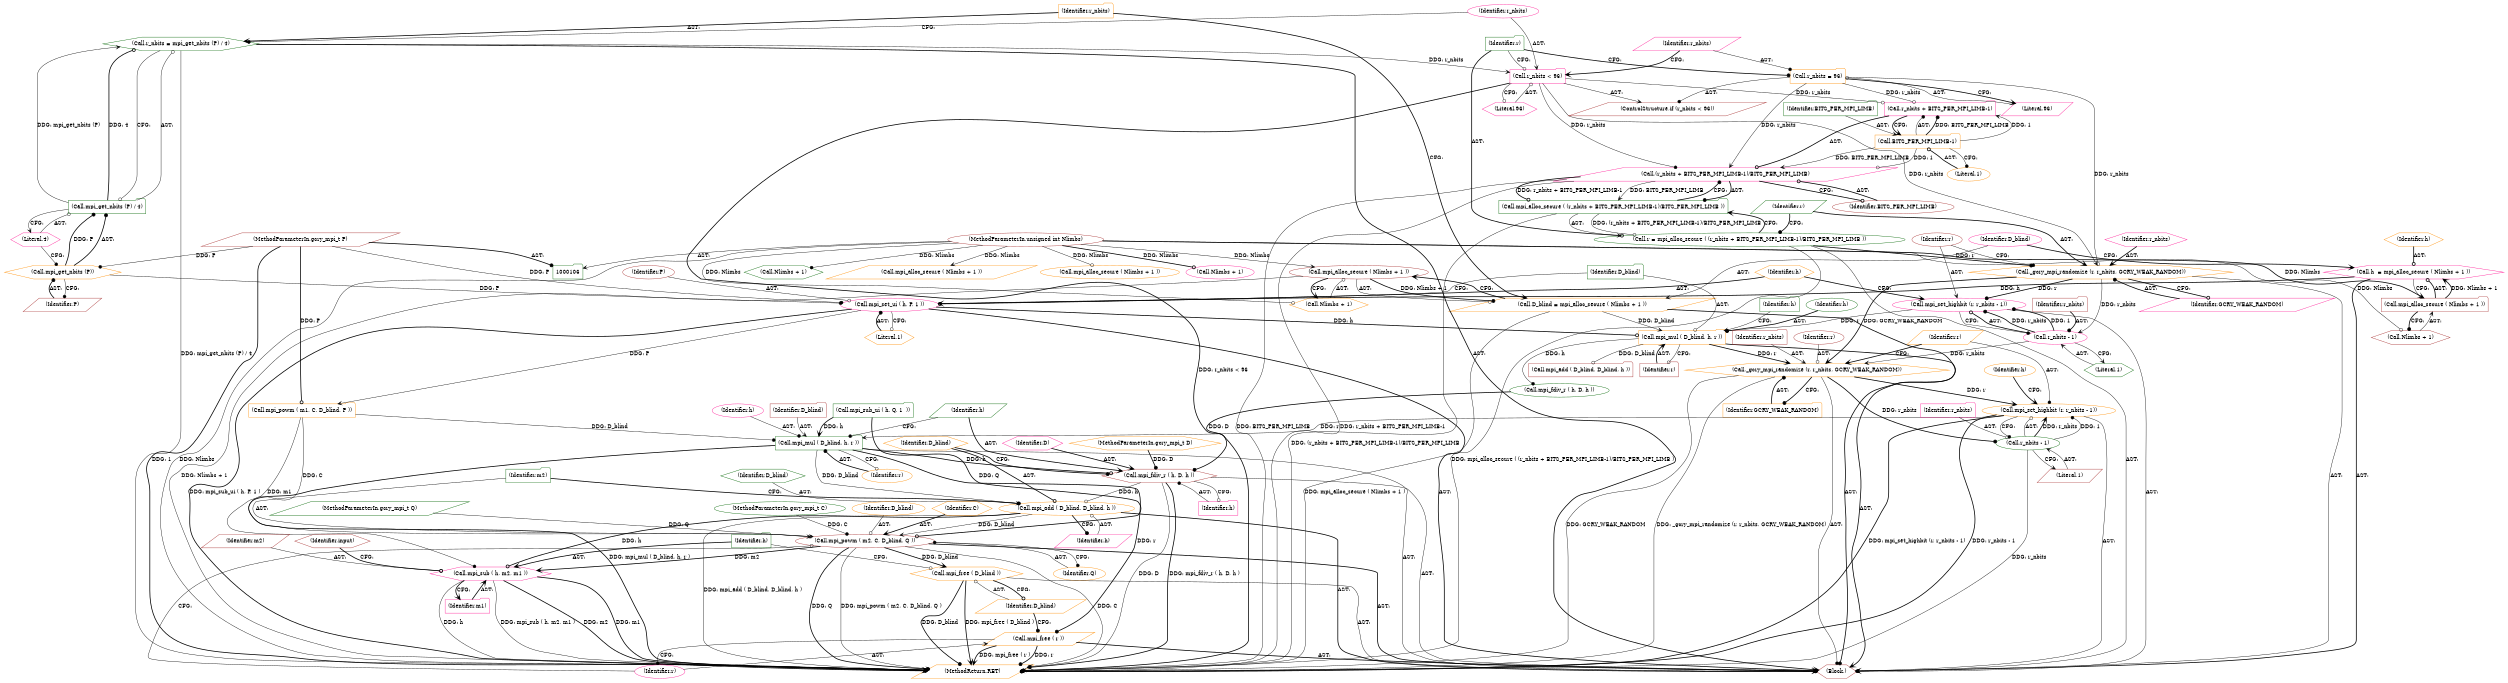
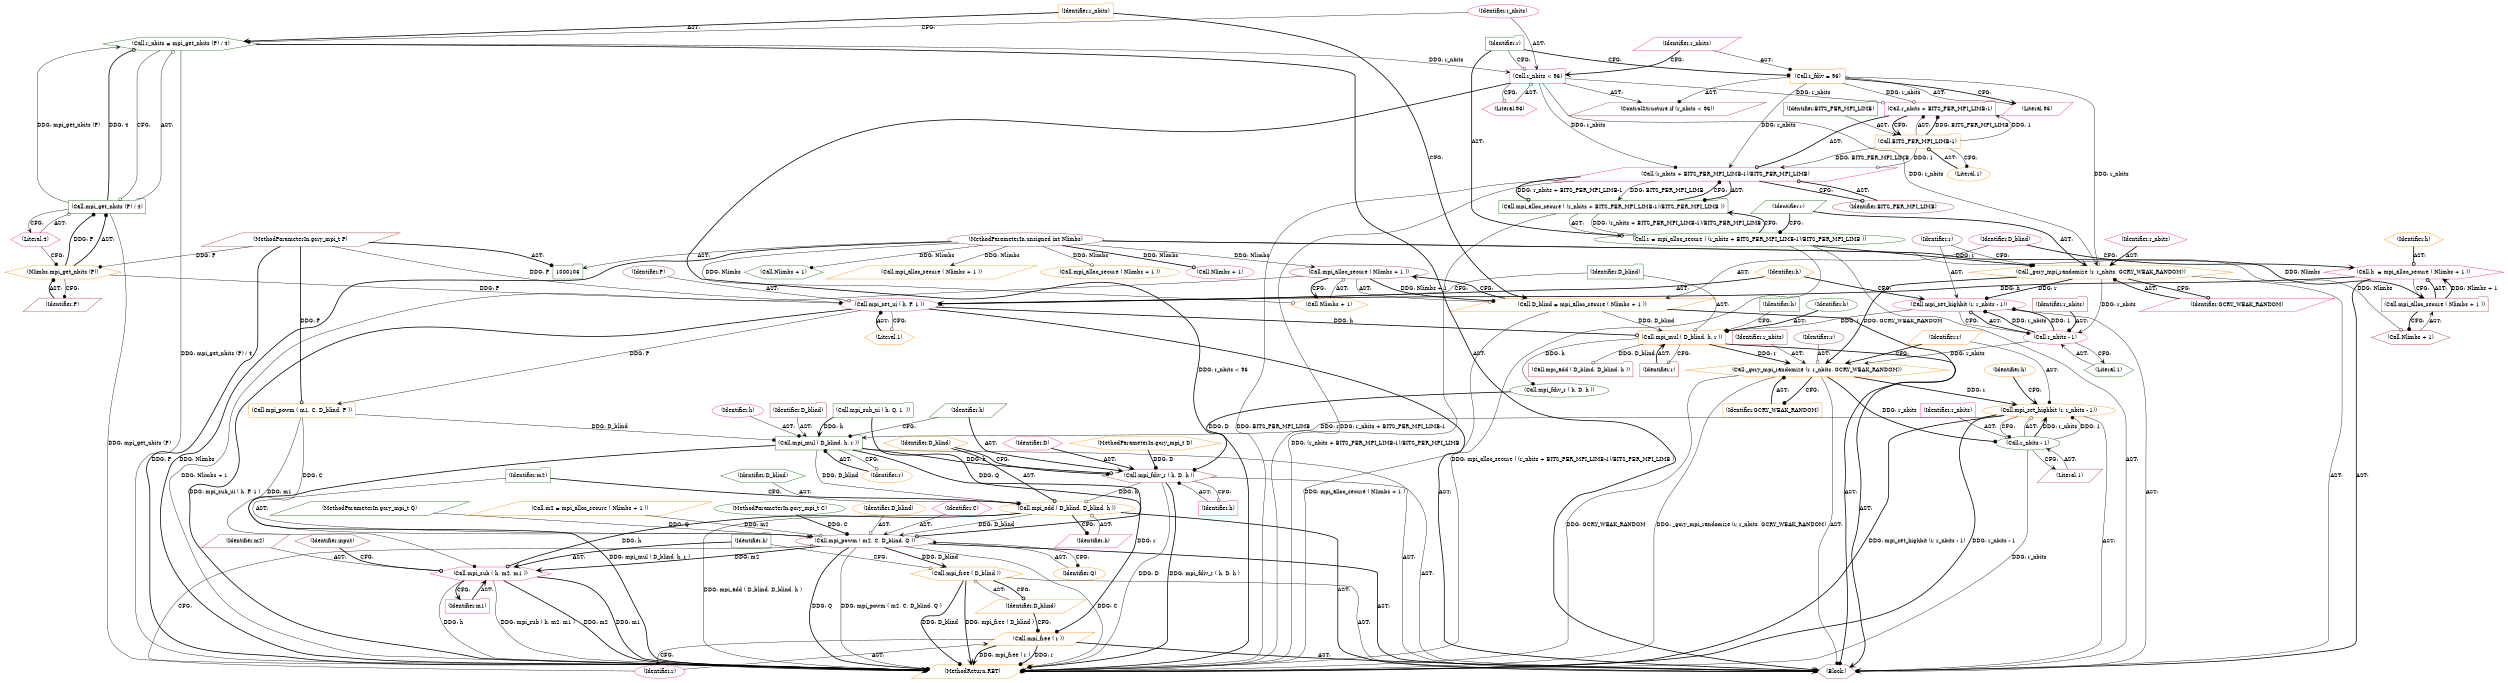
(1818, 76) -> (1818, 76)
(63, 272) -> (63, 272)
(584, 285) -> (584, 285)
(162, 460) -> (162, 460)
(168, 473) -> (168, 473)
none -> (590, 508)
(962, 508) -> (962, 508)
(821, 524) -> (821, 524)
(916, 524) -> (916, 524)
none -> (268, 663)
